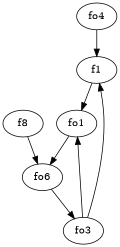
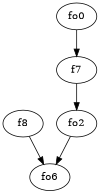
(97, 16) -> (77, 16)
(97, 70) -> (77, 70)
(77, 124) -> (77, 124)
(83, 231) -> none
